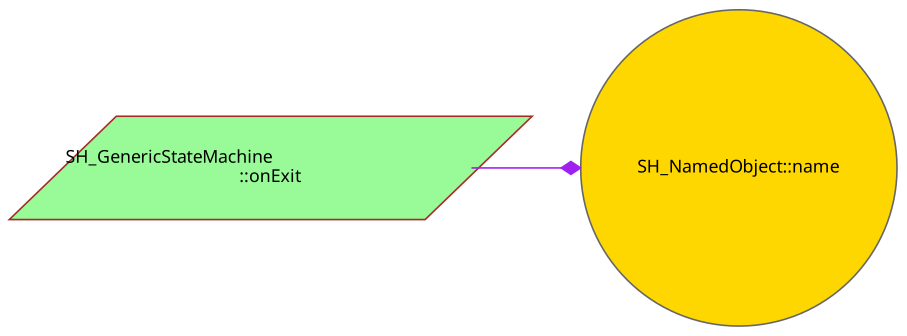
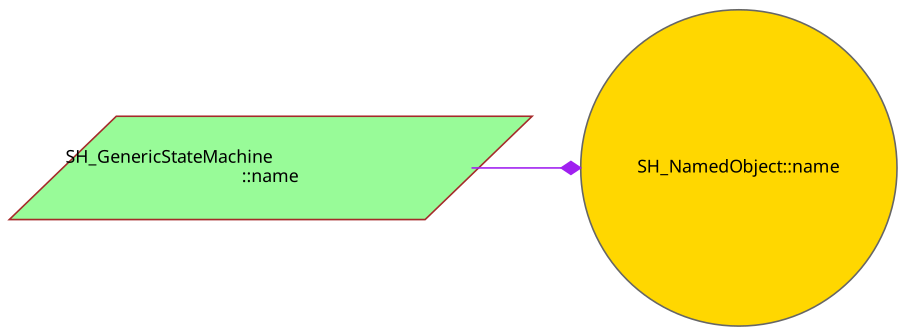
(271, 168) -> (271, 168)
